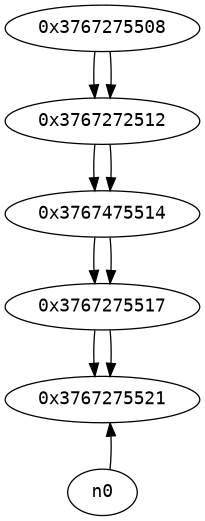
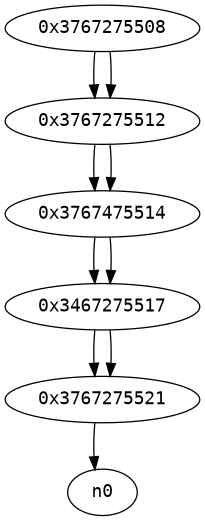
(102, 121) -> (102, 121)
(102, 307) -> (102, 307)
(111, 453) -> (94, 440)
